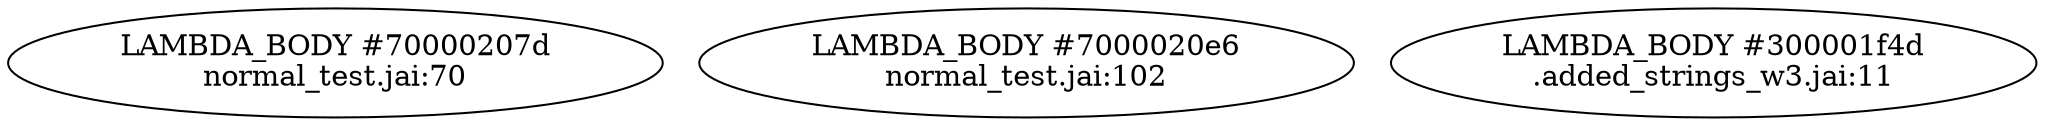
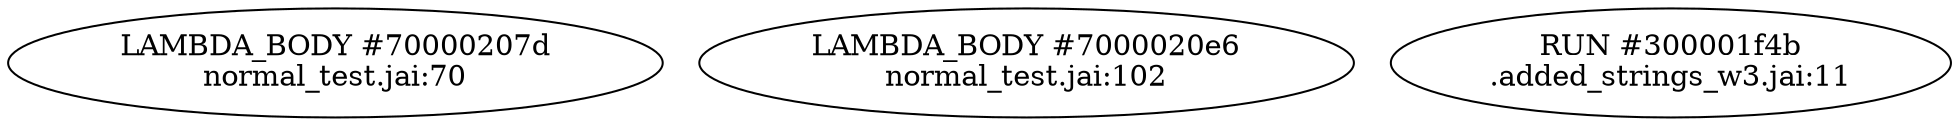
none -> (1671, 63)
(1714, 63) -> none
